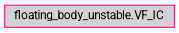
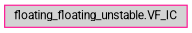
(90, 16) -> (96, 16)
